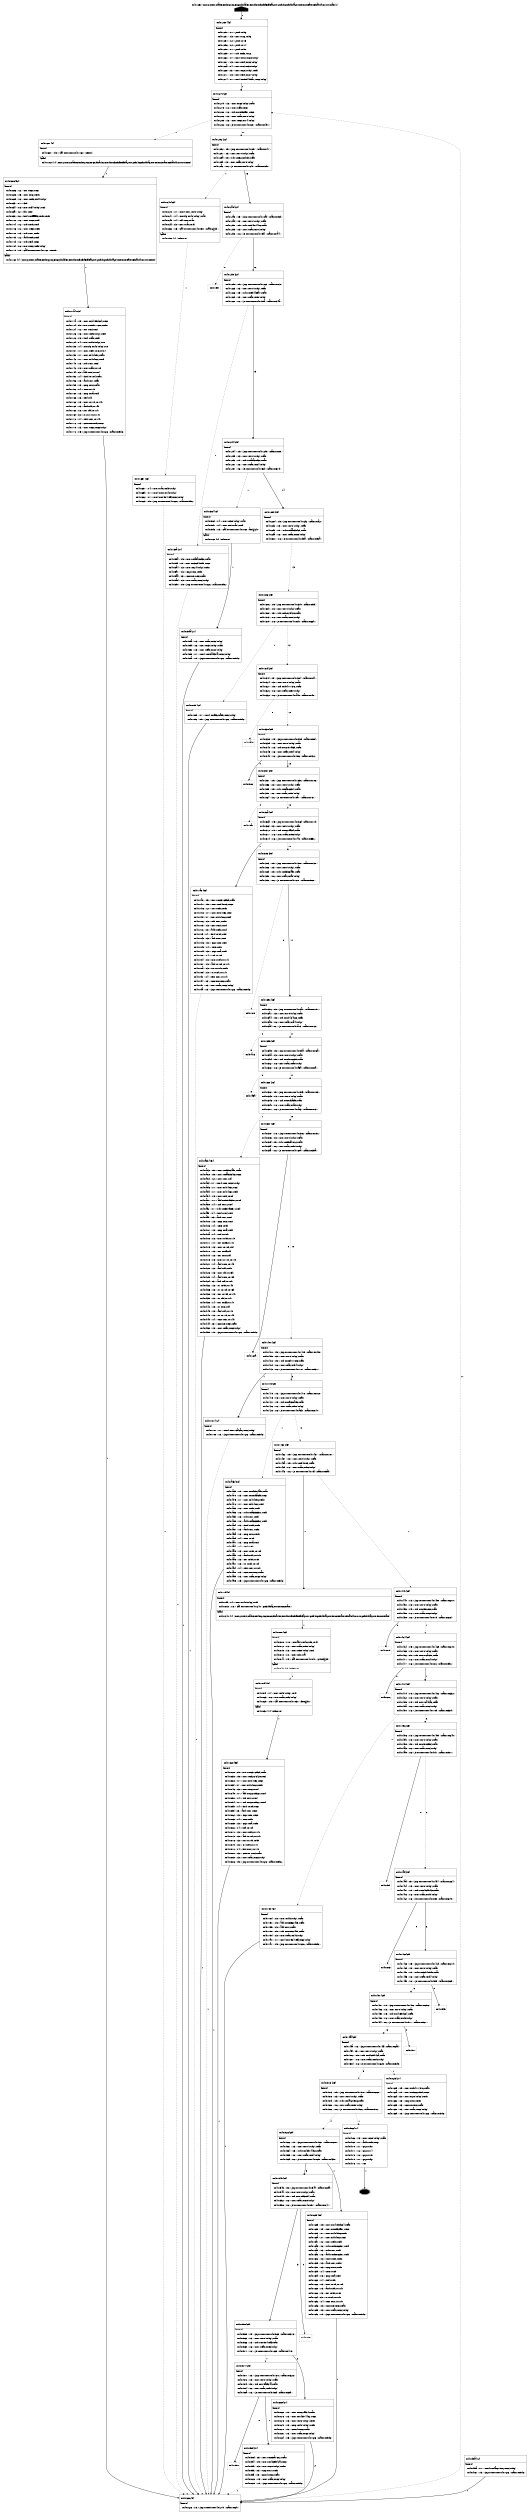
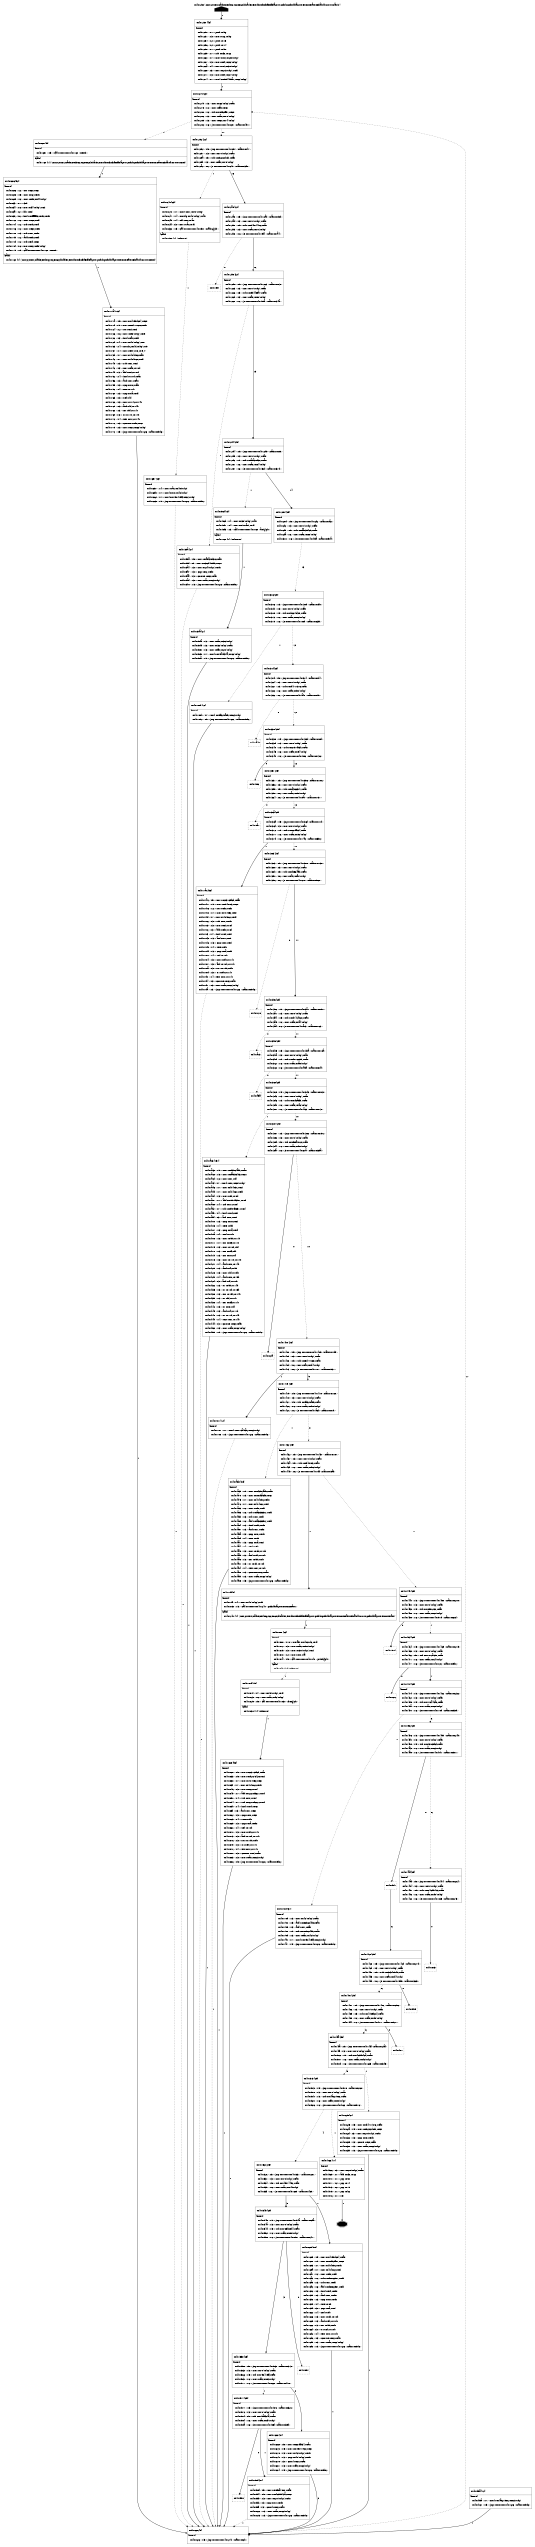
(425, 1926) -> (391, 1919)
none -> (368, 2391)
